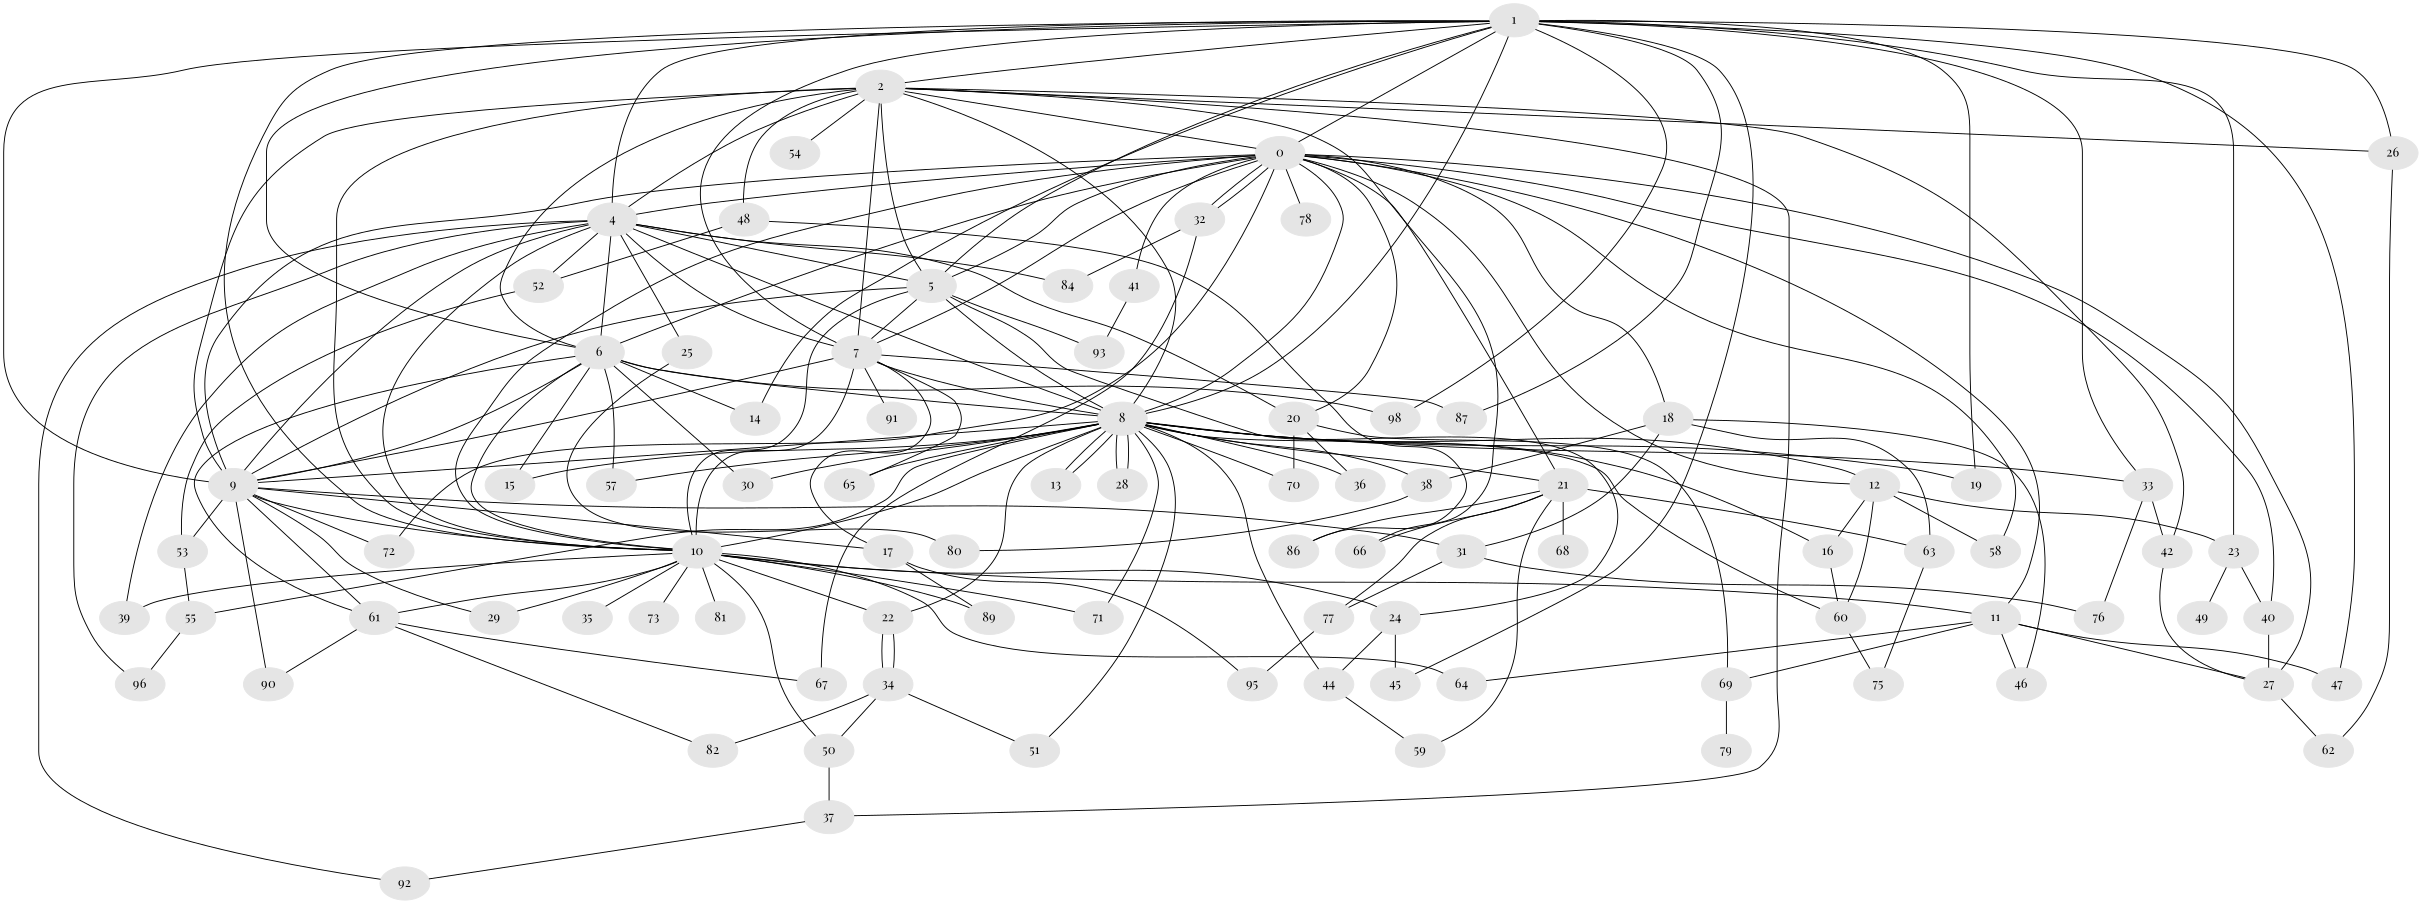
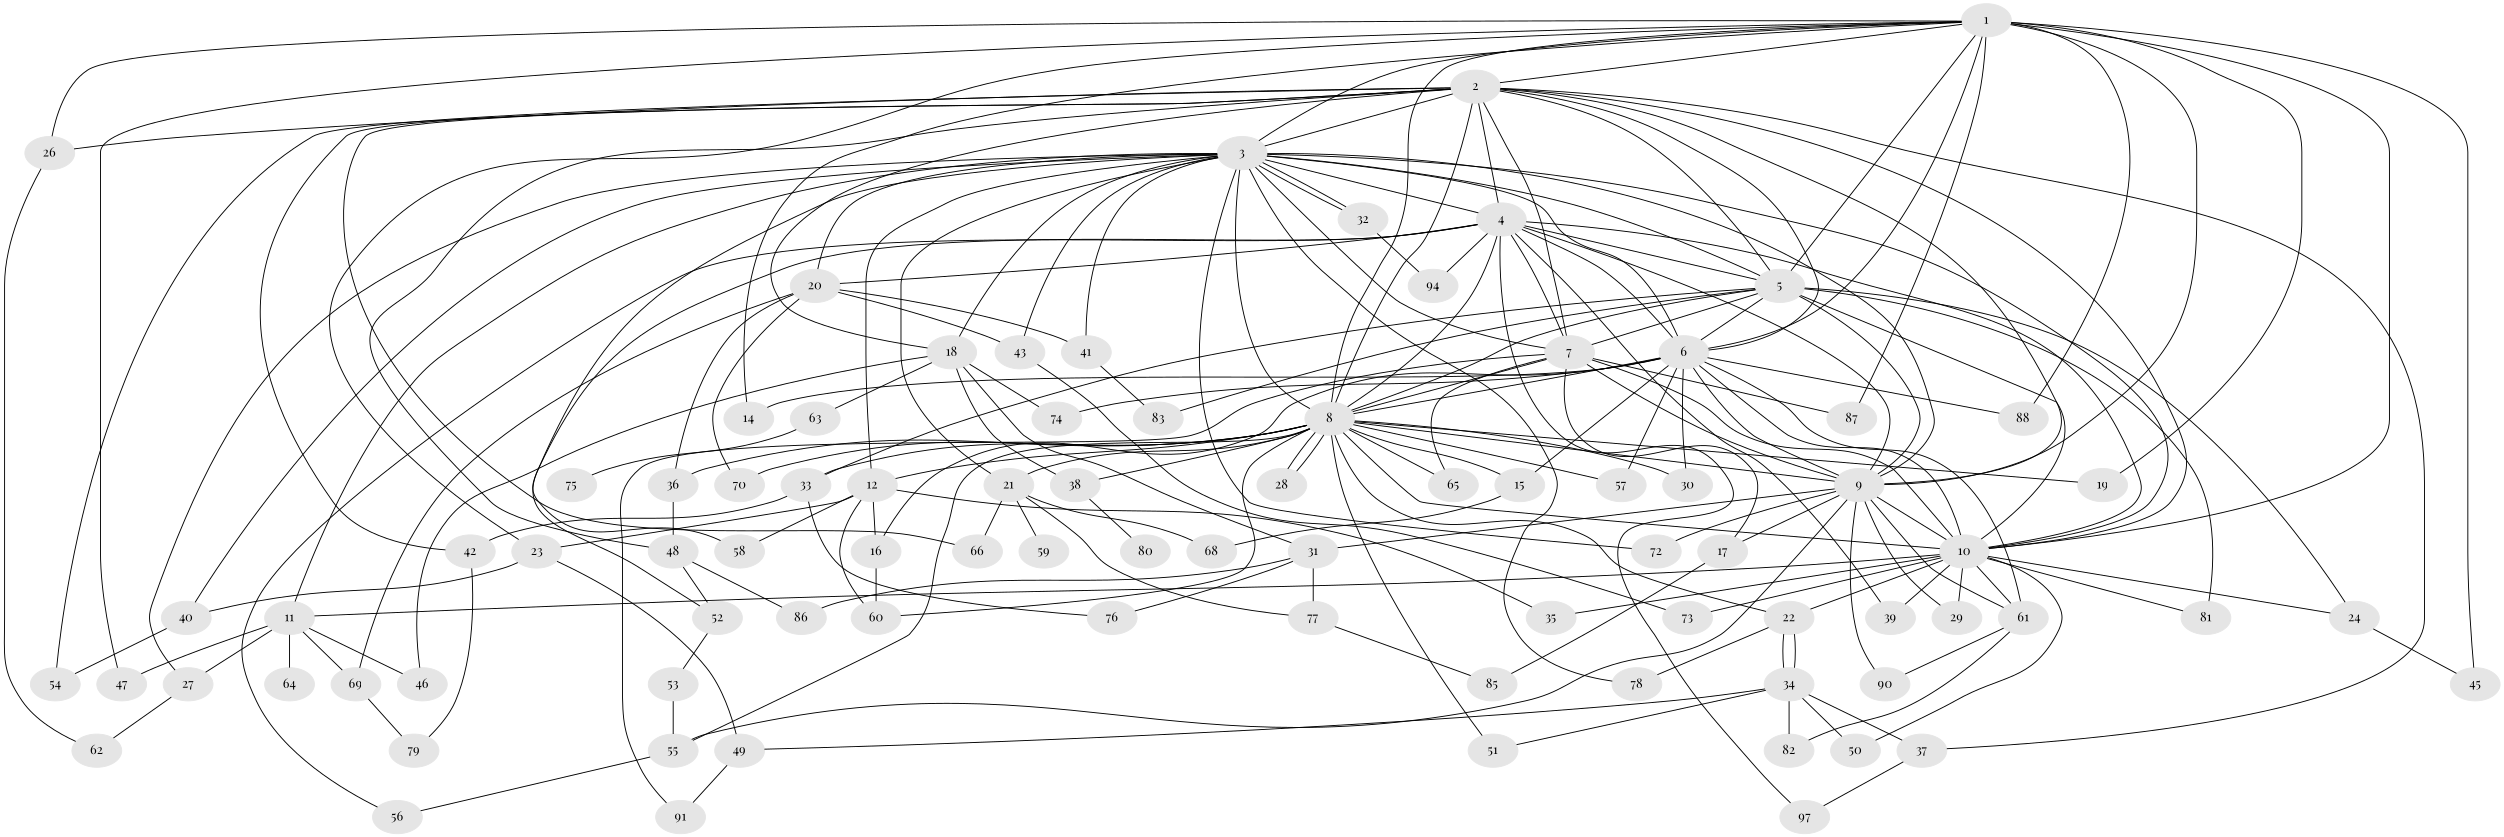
(1000, 28) -> none
(960, 49) -> none
(1991, 77) -> (1282, 342)
none -> (996, 148)
(1280, 153) -> (1242, 153)
(1068, 286) -> (1433, 286)
none -> (955, 310)
none -> (1732, 319)
(687, 352) -> none
none -> (1020, 352)
(1099, 352) -> (1158, 419)
none -> (2092, 376)
none -> (1057, 419)
(1395, 419) -> (2023, 419)
(1603, 463) -> (1277, 419)
(1056, 485) -> none
none -> (673, 512)
(1732, 512) -> none
(1426, 513) -> (1055, 580)
none -> (1238, 516)
none -> (1402, 520)
(205, 522) -> (1211, 724)
(990, 618) -> none
(1098, 618) -> none
(2173, 640) -> (468, 658)
(1857, 646) -> none
none -> (1713, 651)
(2269, 651) -> (121, 651)
(1072, 654) -> none
(140, 684) -> (397, 817)
(822, 684) -> none
(1252, 684) -> (1492, 684)
(1329, 684) -> none
none -> (1240, 731)
none -> (710, 784)
(829, 784) -> (1853, 716)
(405, 883) -> (1805, 817)
